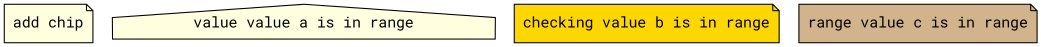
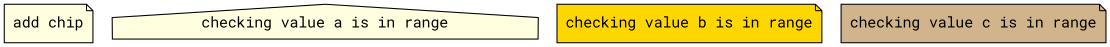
(304, 23) -> (325, 23)
(918, 23) -> (974, 23)
